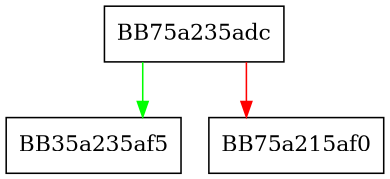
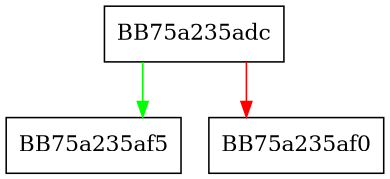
(94, 145) -> (94, 145)
(296, 145) -> (296, 145)
